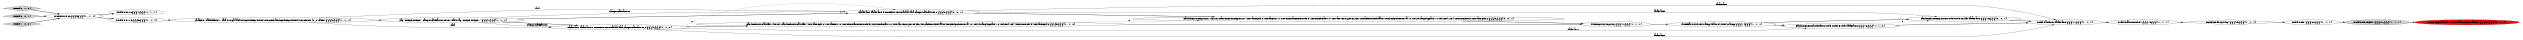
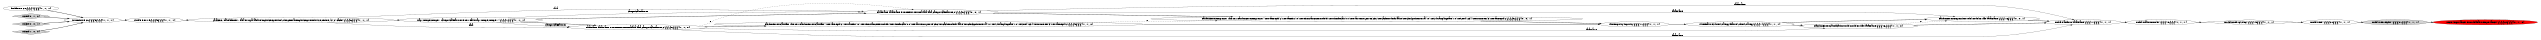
(105, 14) -> (65, 13)
